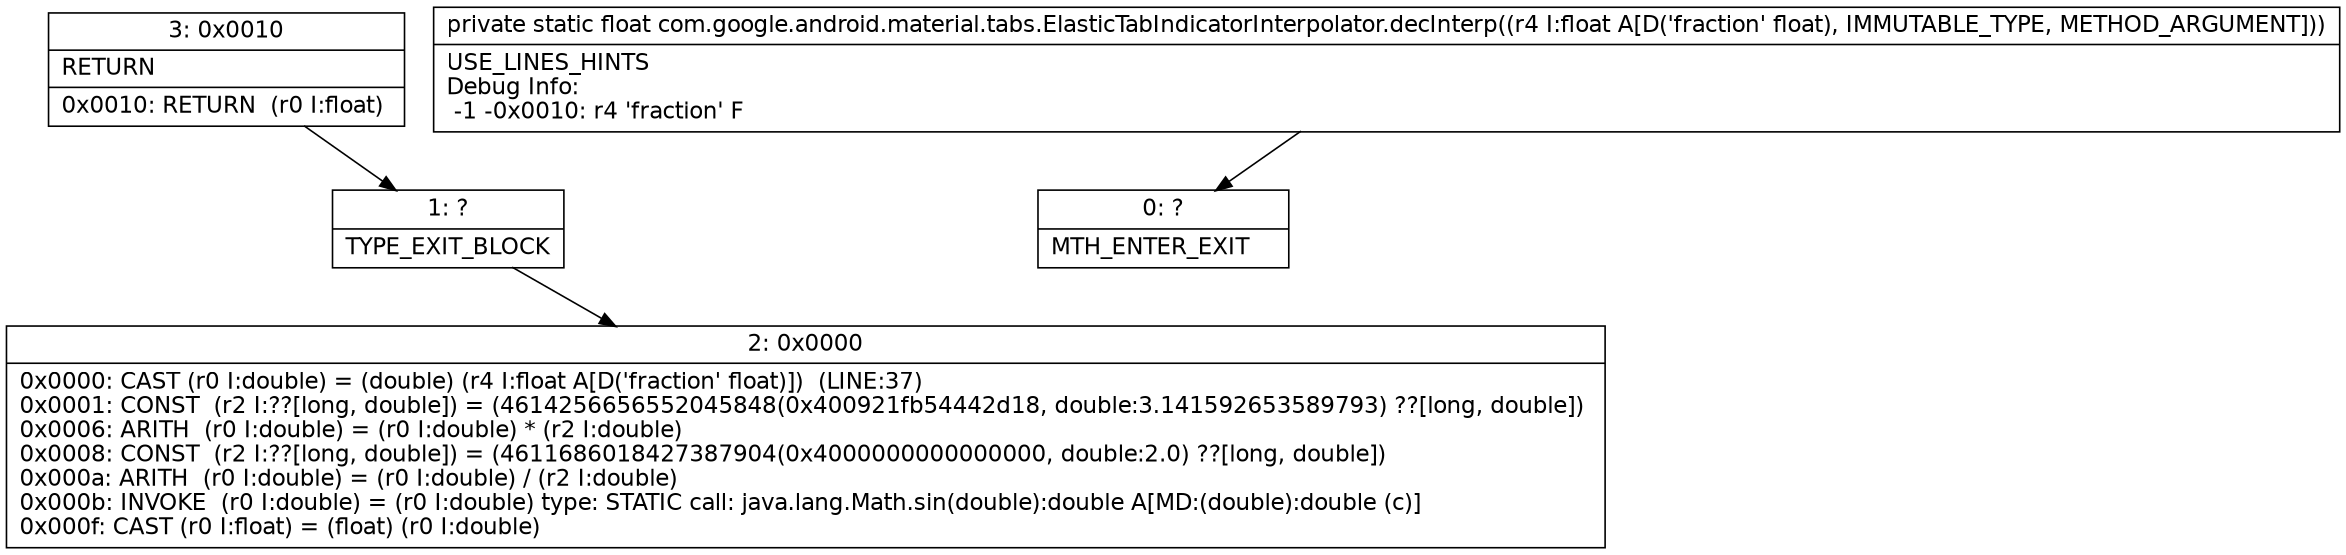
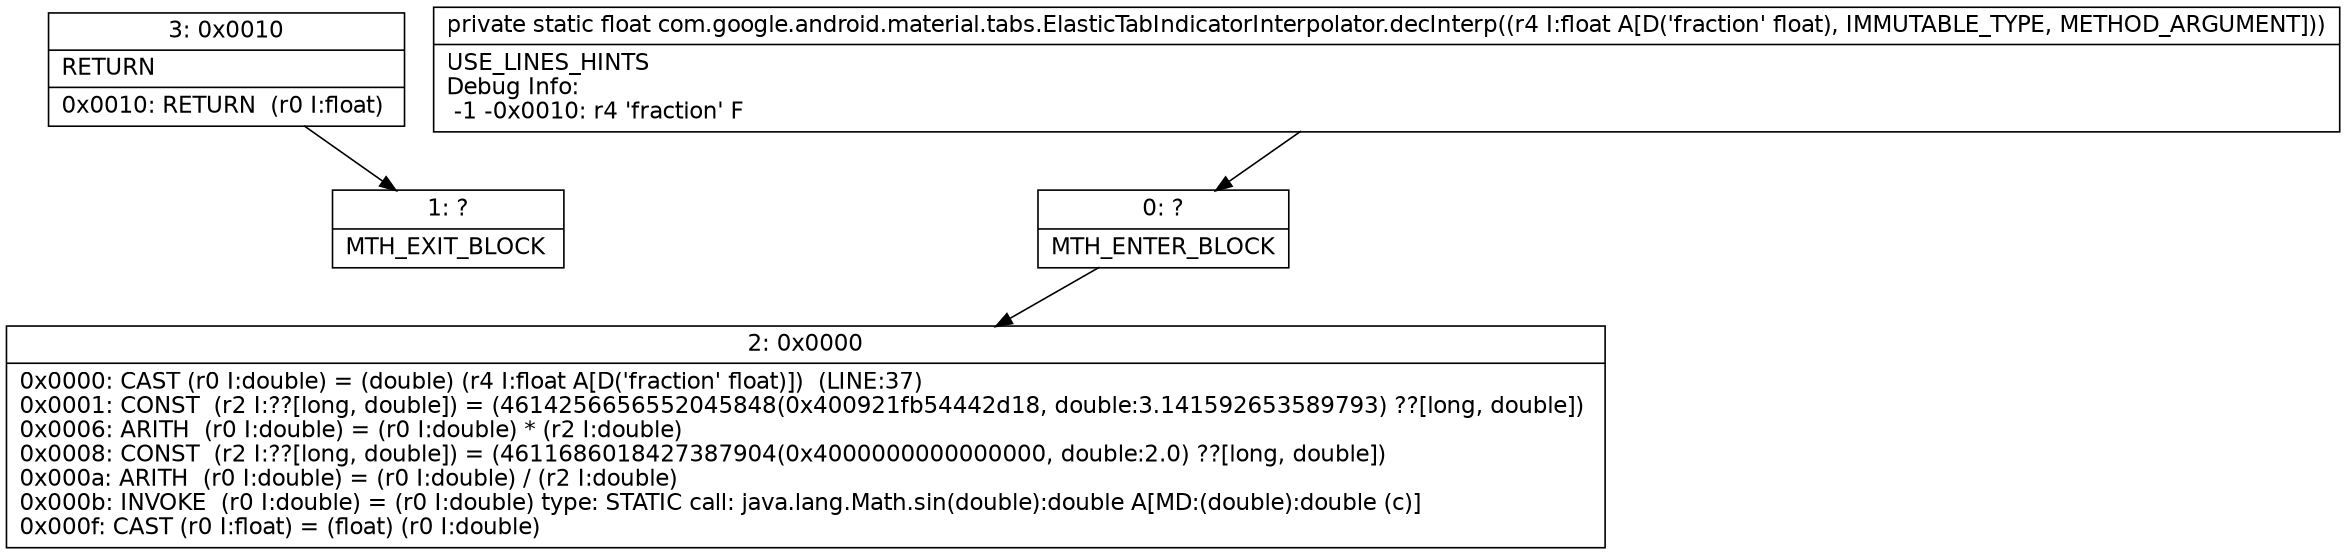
(448, 248) -> (446, 248)
(1150, 248) -> (1163, 248)
(557, 293) -> (1055, 293)
